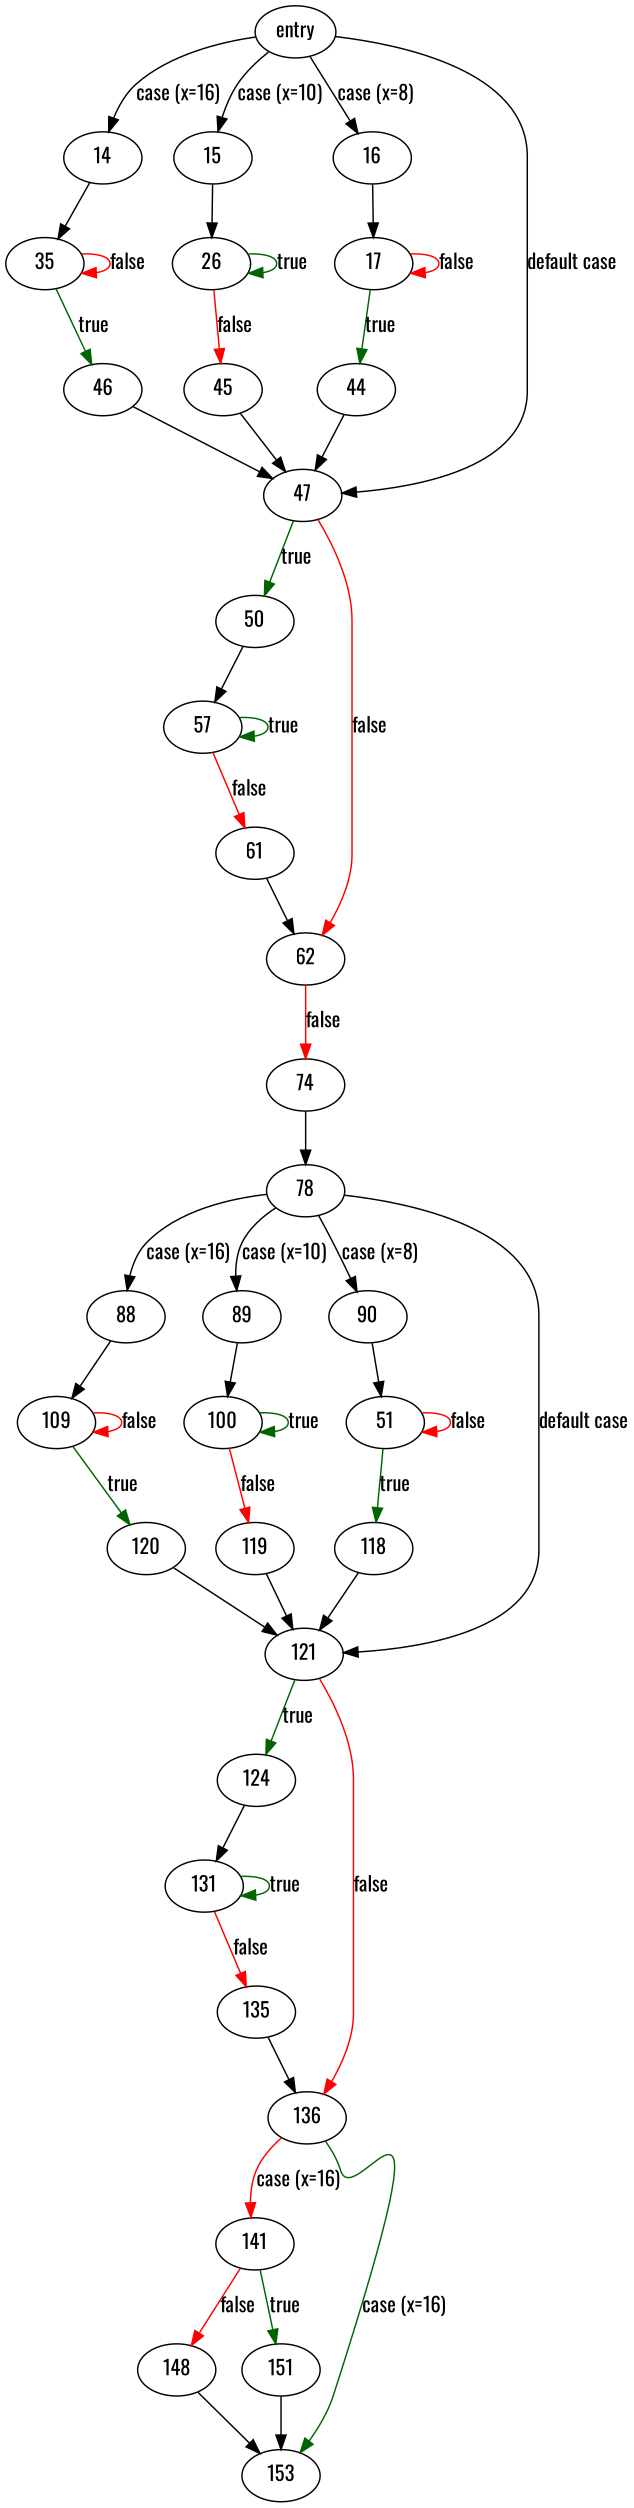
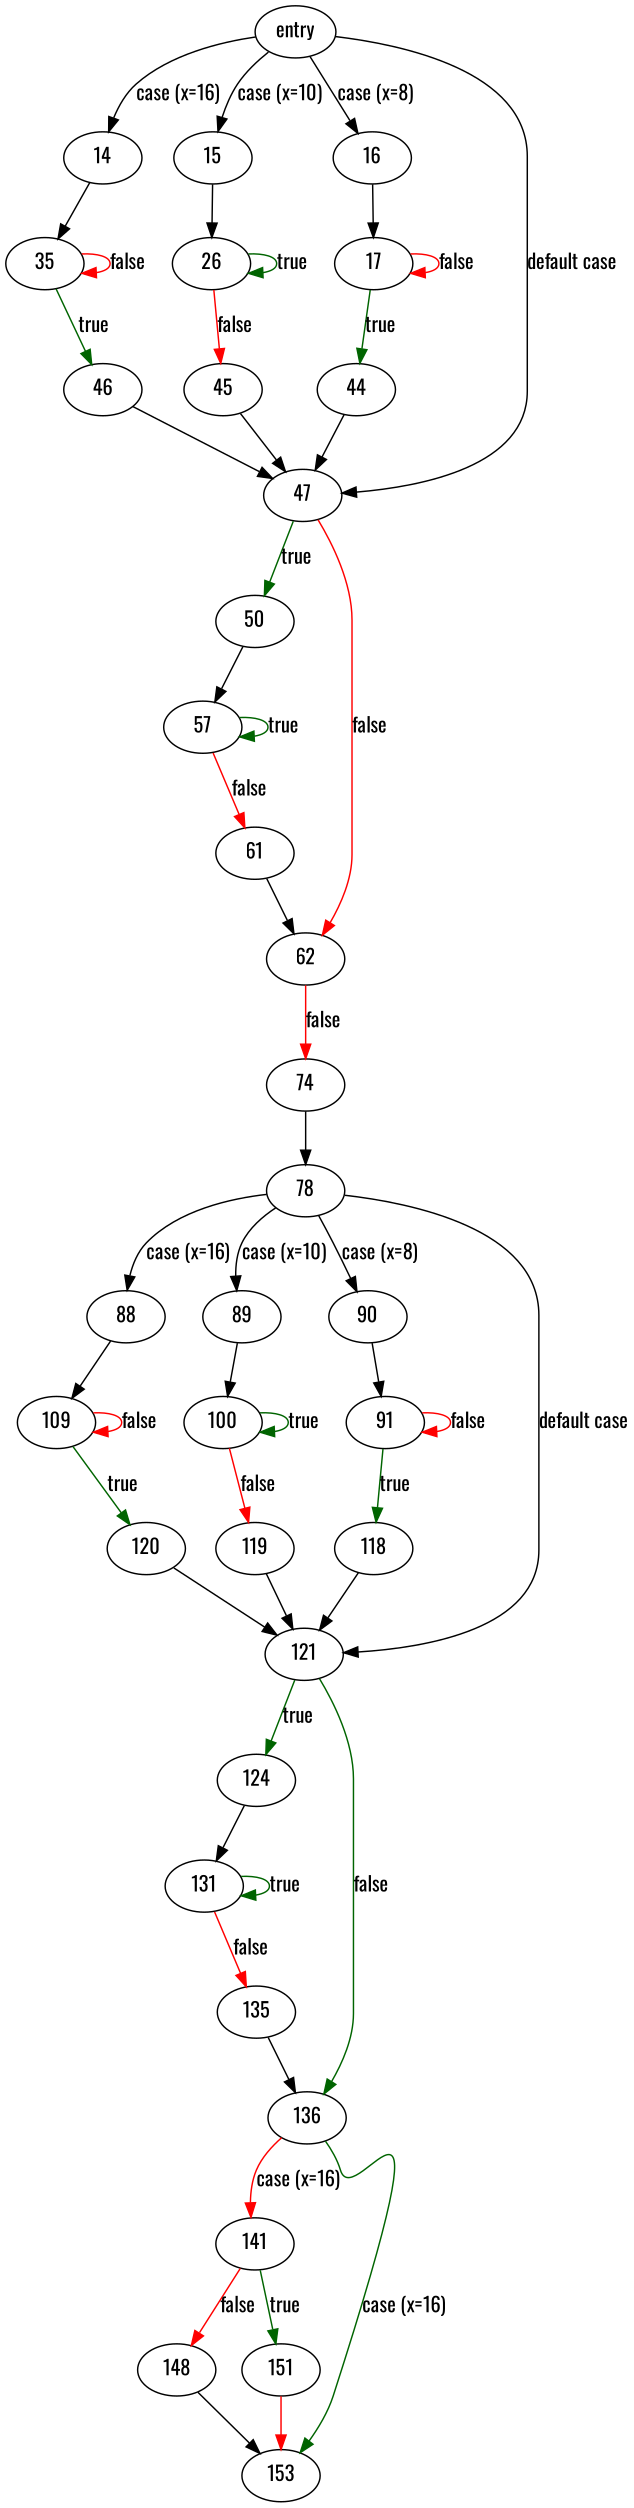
(385, 1423) -> (385, 1423)
(353, 1879) -> (353, 1879)
(281, 2416) -> (281, 2416)
